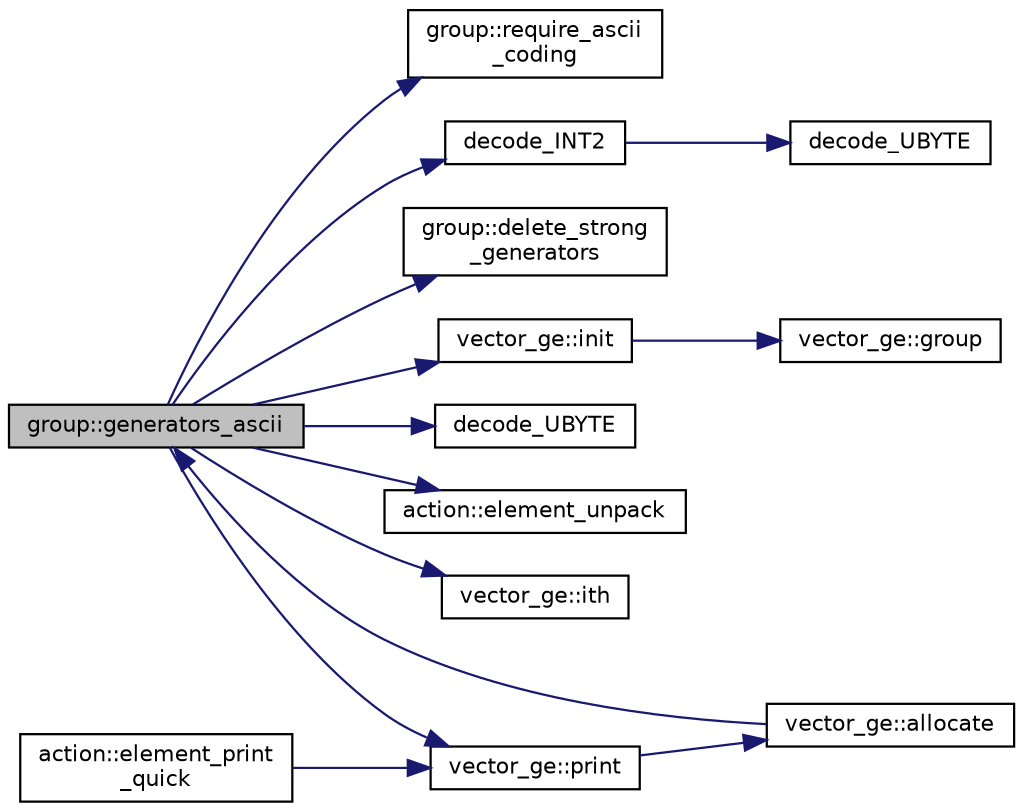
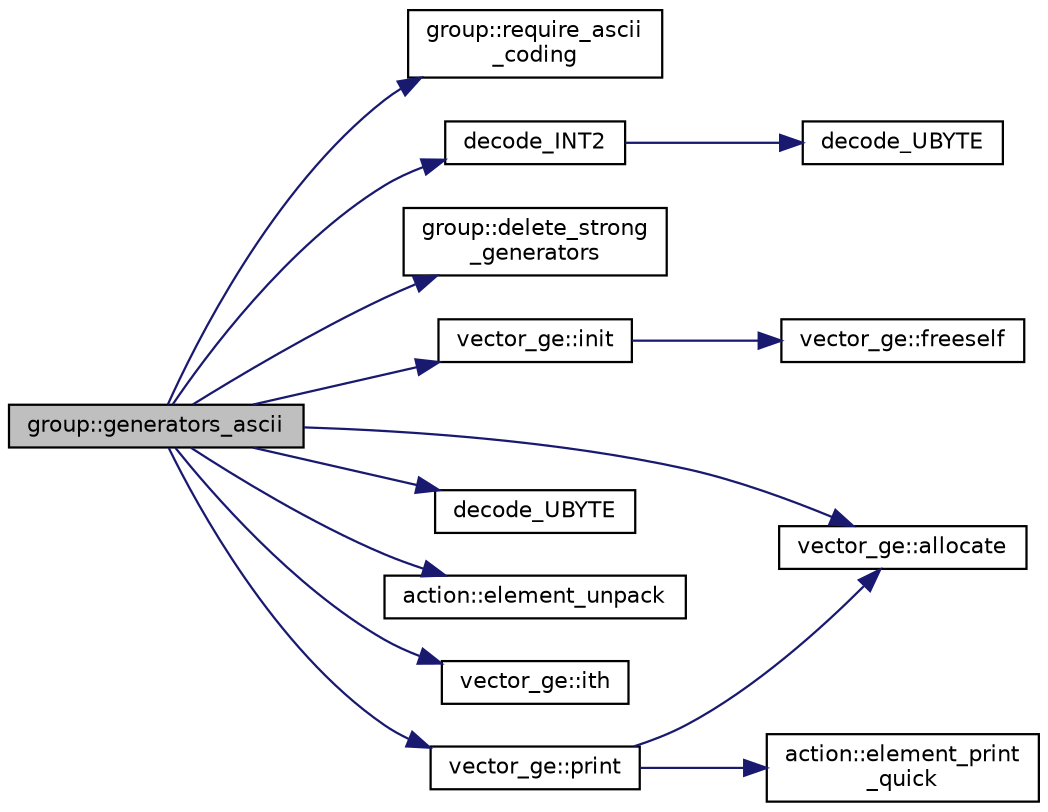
(890, 341) -> (903, 341)
(444, 665) -> (572, 449)
(350, 768) -> (692, 768)
